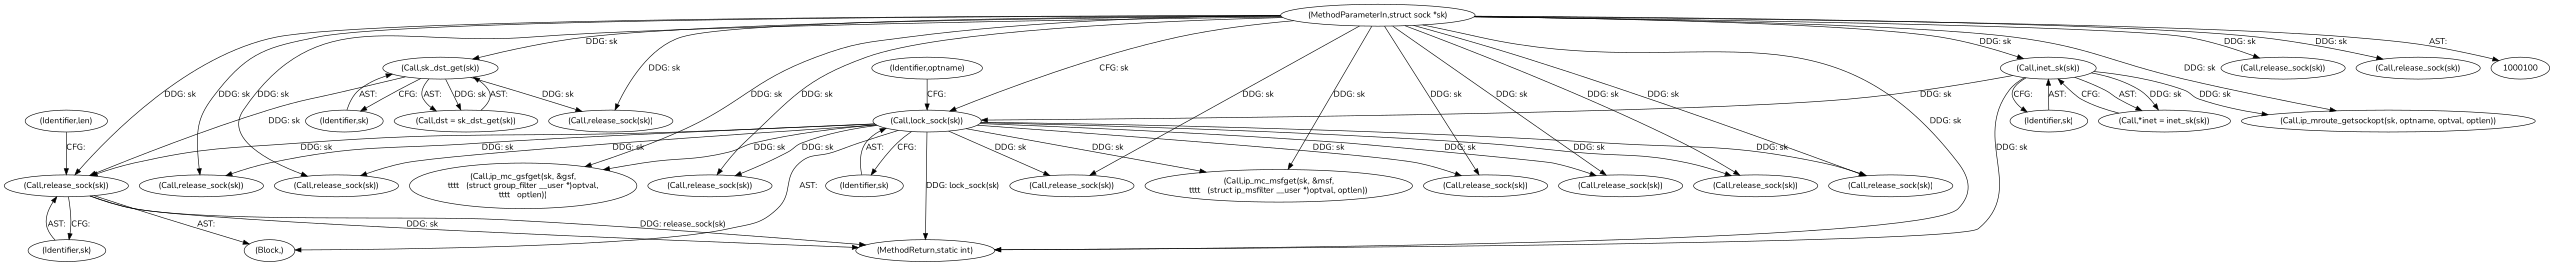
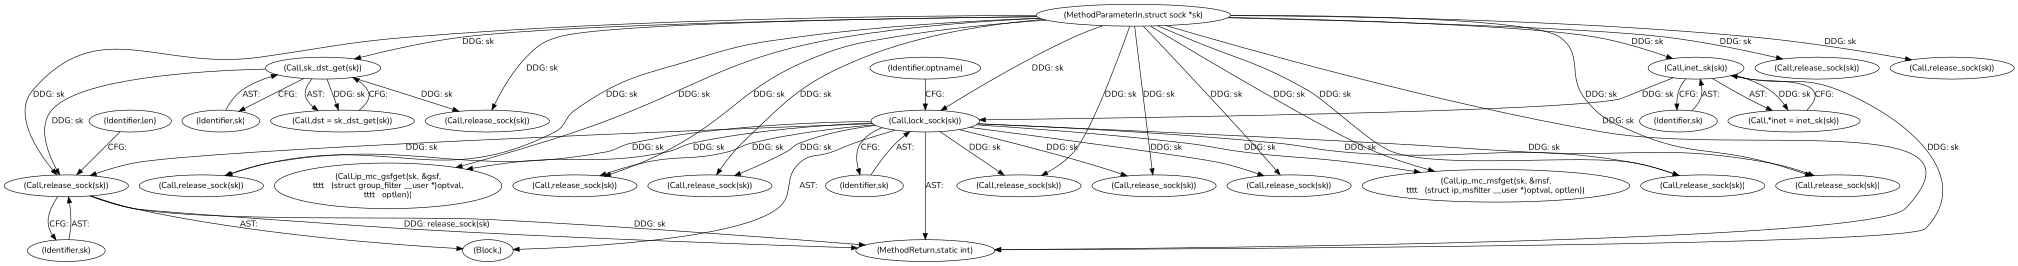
(1114, 68) -> (1048, 68)
(2520, 68) -> none
(500, 95) -> (379, 95)
(2388, 121) -> none
(963, 186) -> (936, 186)
